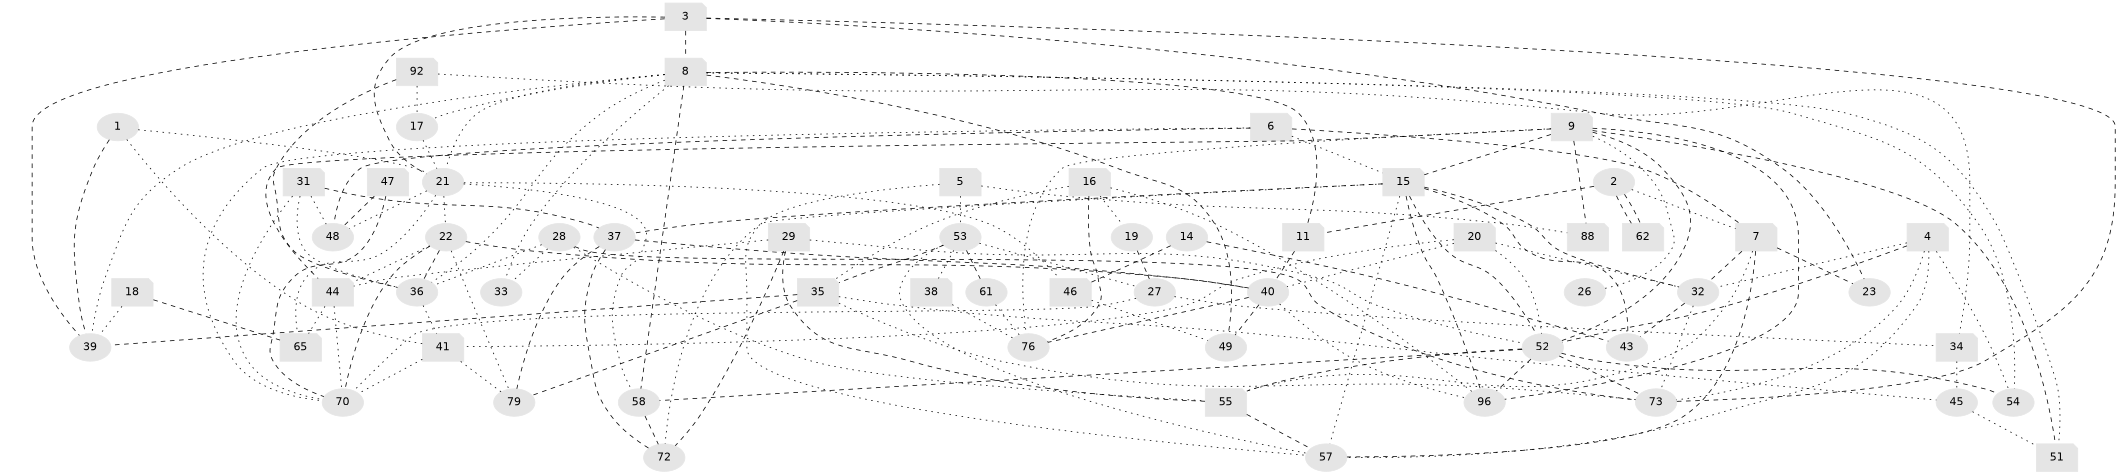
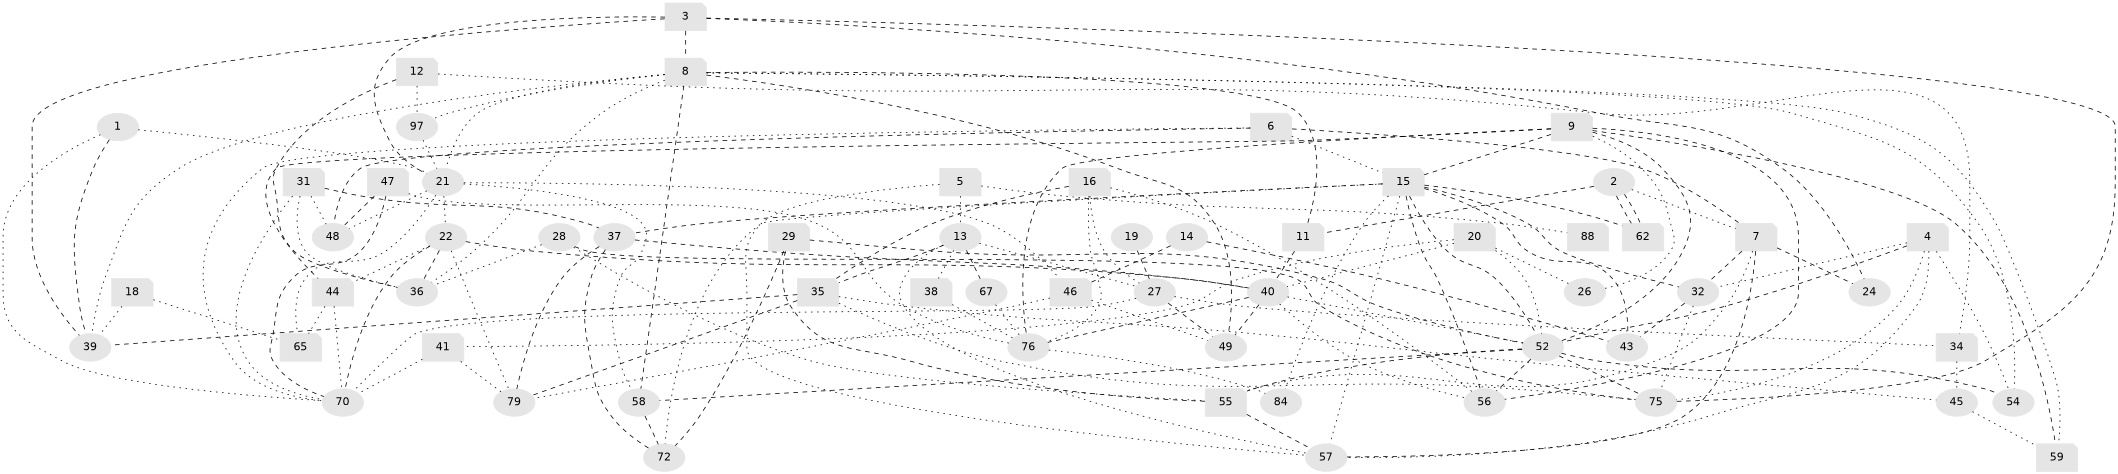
(417, 72) -> (417, 72)
(417, 127) -> (417, 127)
(1218, 148) -> (1218, 148)
(1580, 182) -> none
none -> (1534, 203)
none -> (730, 207)
(1111, 210) -> (1102, 247)
(947, 218) -> (947, 218)
(960, 237) -> (960, 237)
(1173, 254) -> (1173, 254)
(561, 260) -> none
(1587, 265) -> (1532, 266)
(255, 271) -> (46, 352)
(1100, 287) -> (1100, 287)
(501, 292) -> none
(986, 292) -> (986, 292)
(1870, 292) -> (1870, 292)
none -> (1346, 308)
(429, 317) -> none
none -> (1190, 320)
(220, 321) -> (220, 321)
none -> (805, 348)
none -> (1281, 403)
(1485, 403) -> (1485, 403)
(1656, 403) -> (1656, 403)
(2057, 458) -> (2057, 458)
